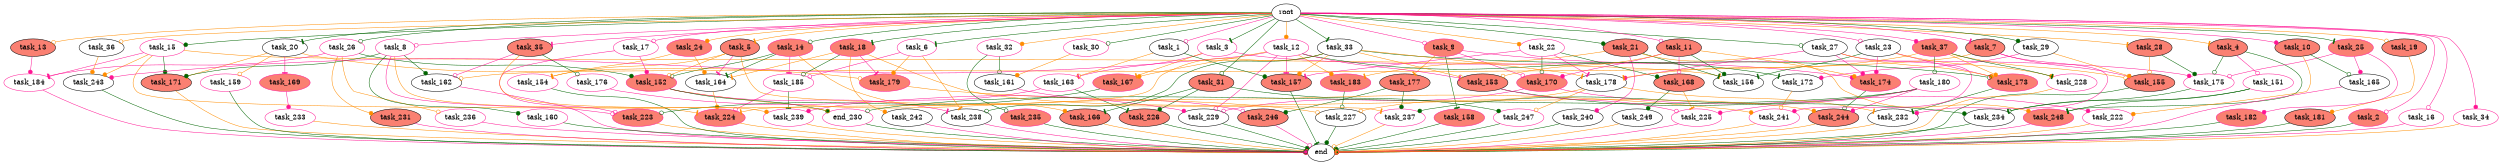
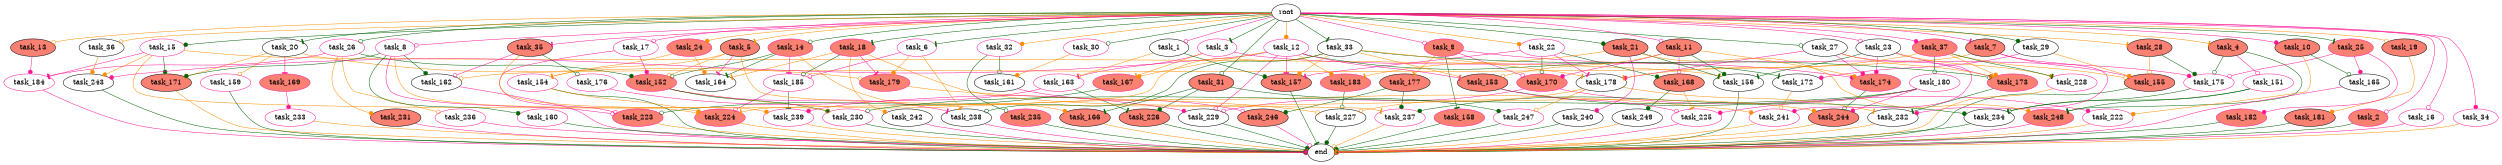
(715, 98) -> (624, 100)
(848, 118) -> (848, 118)
none -> (1552, 148)
